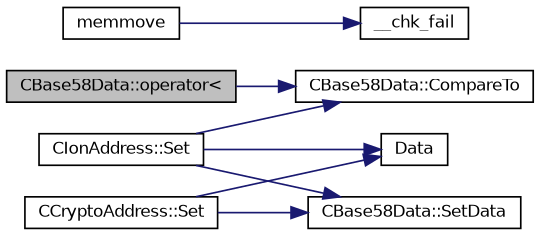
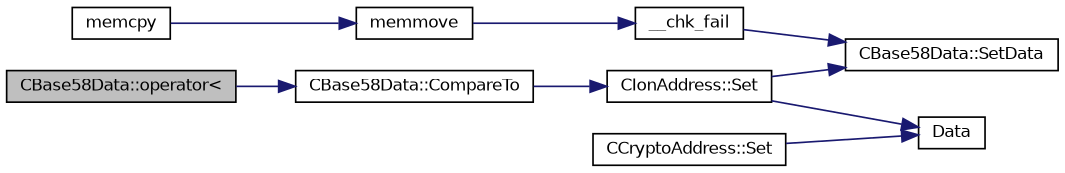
none -> (121, 23)
(260, 120) -> (562, 86)
(254, 213) -> (786, 35)
